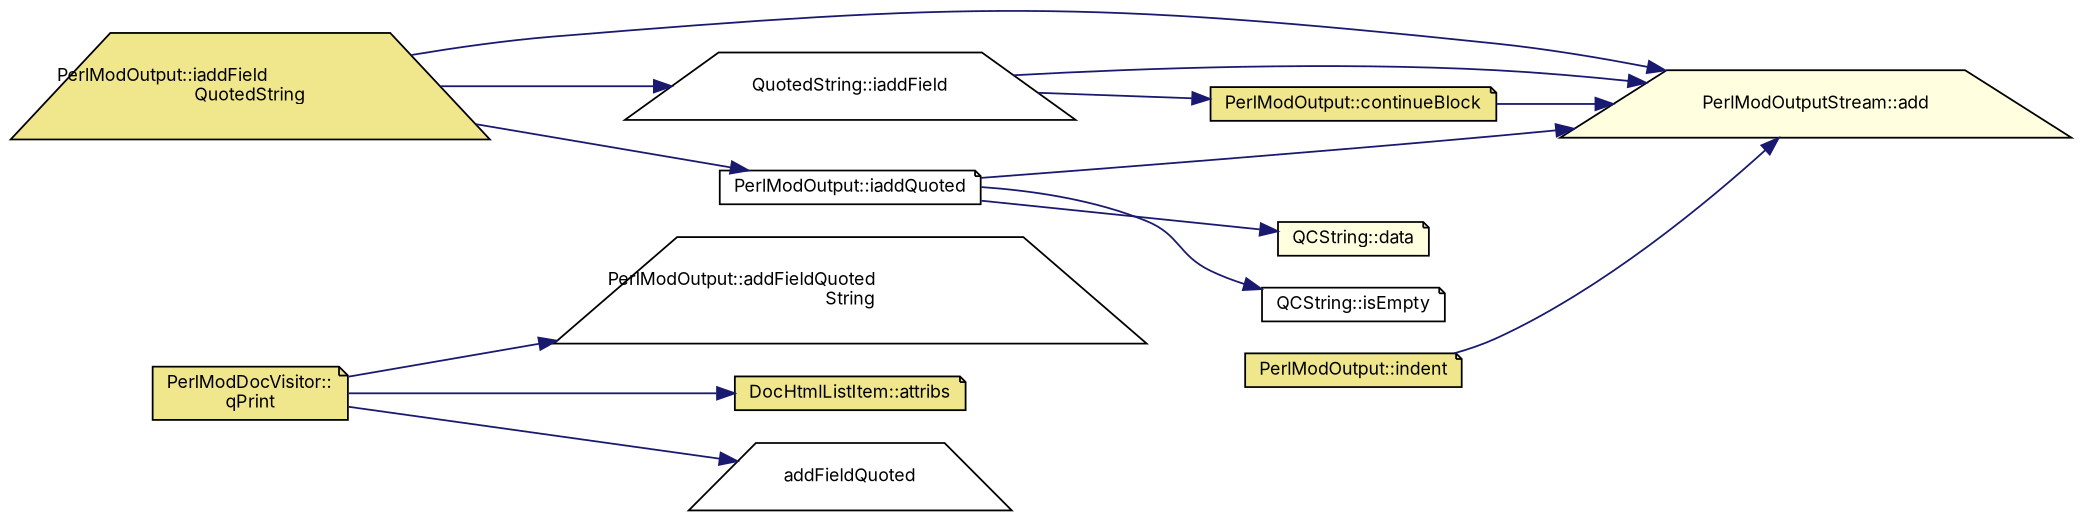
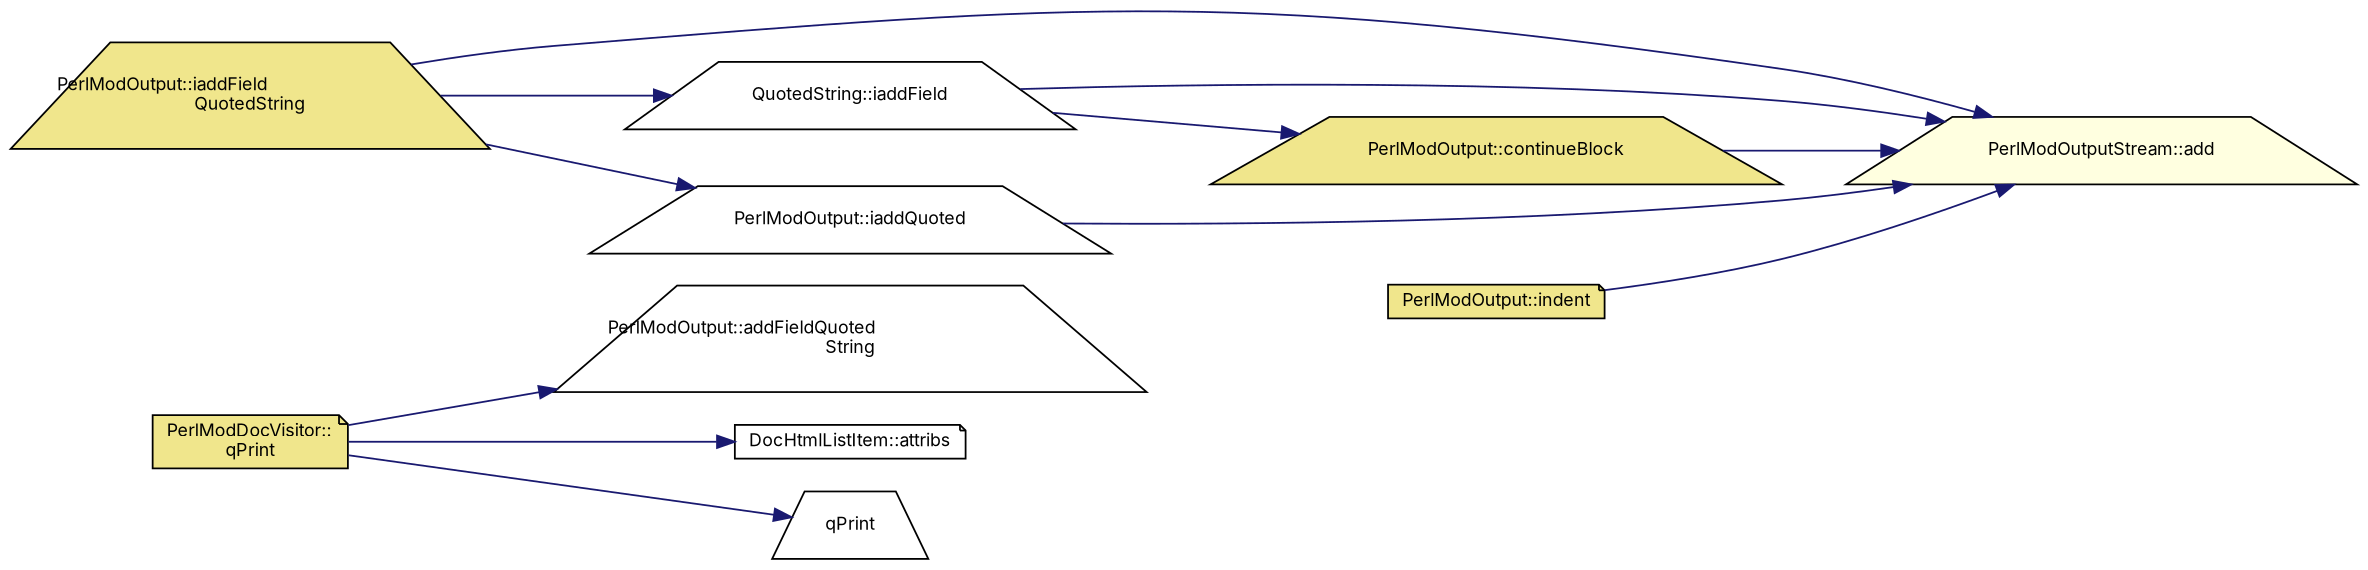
(1353, 104) -> (1496, 151)
(850, 187) -> (850, 220)
(1353, 239) -> none
(1353, 305) -> none
(850, 393) -> (850, 442)
(850, 477) -> (850, 525)
